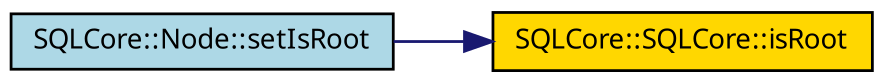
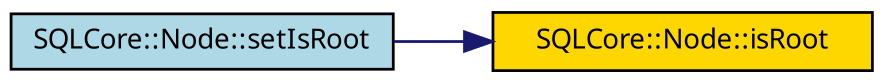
(683, 42) -> (683, 42)
